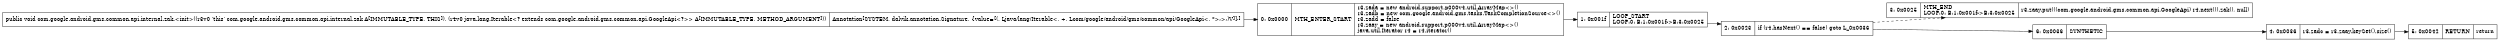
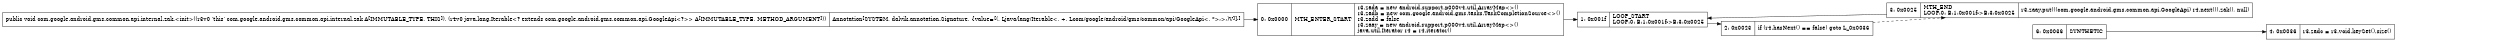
none -> (1799, 16)
(1951, 30) -> none
(2347, 32) -> (2347, 32)
(2453, 32) -> none
